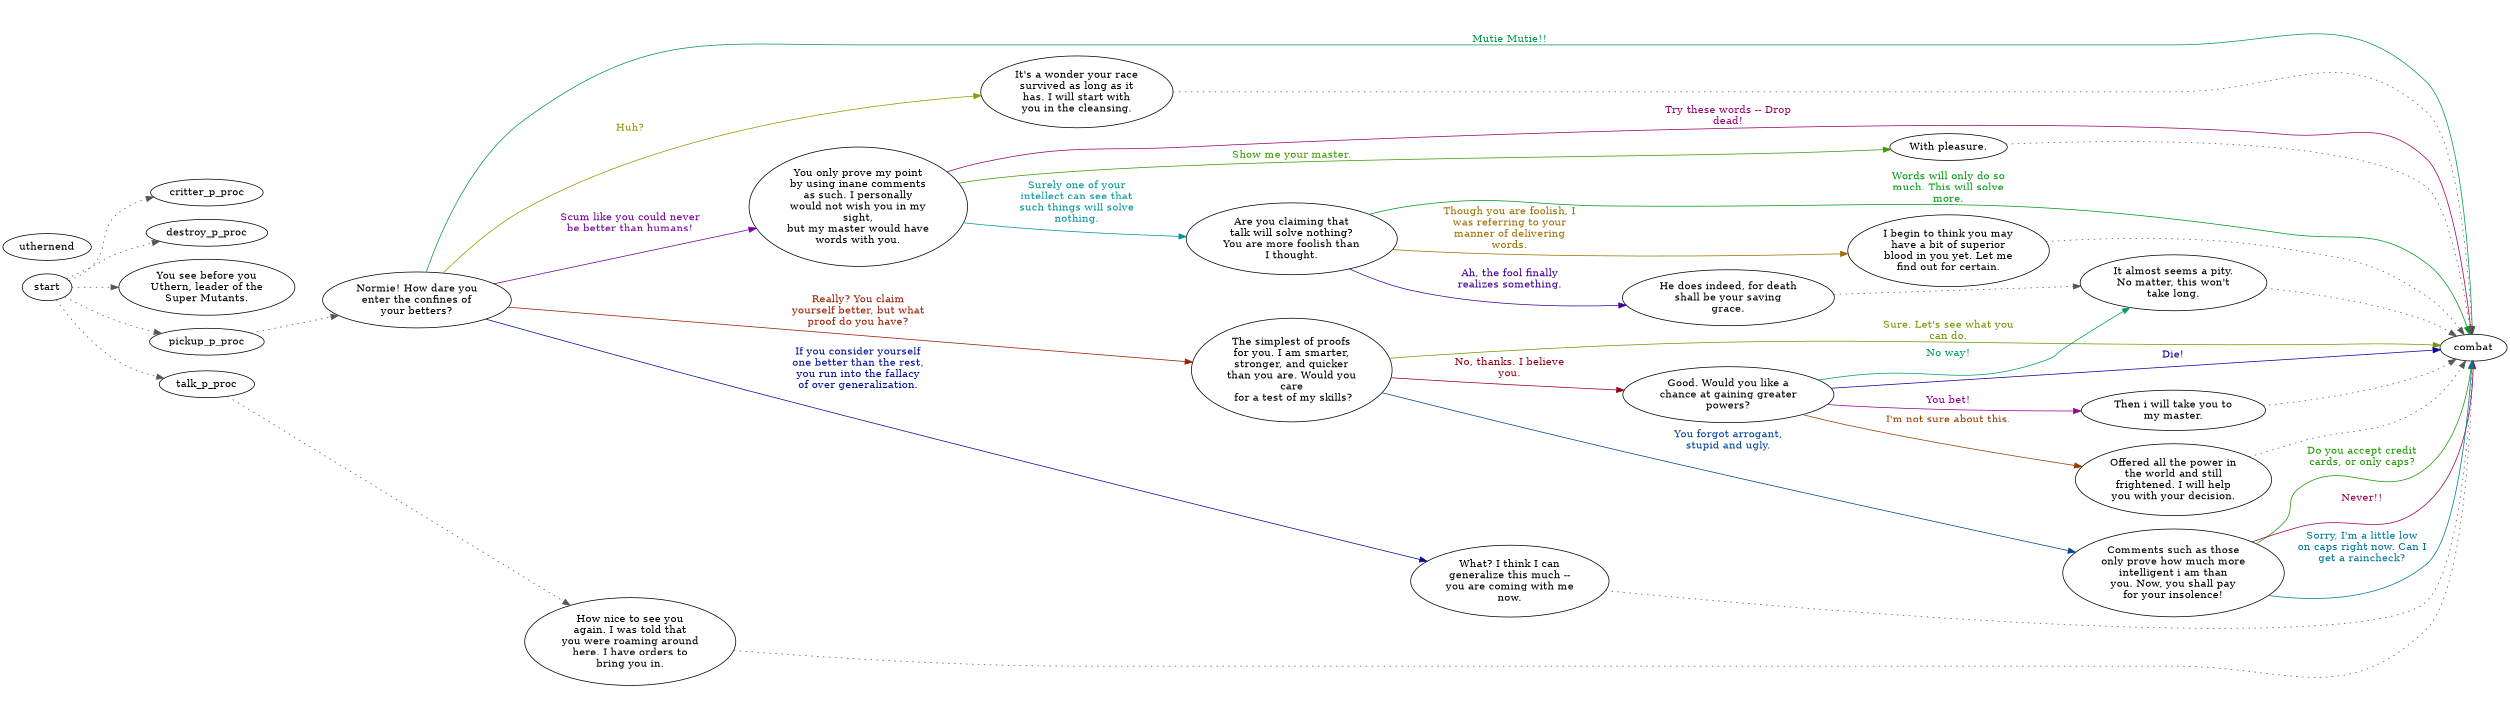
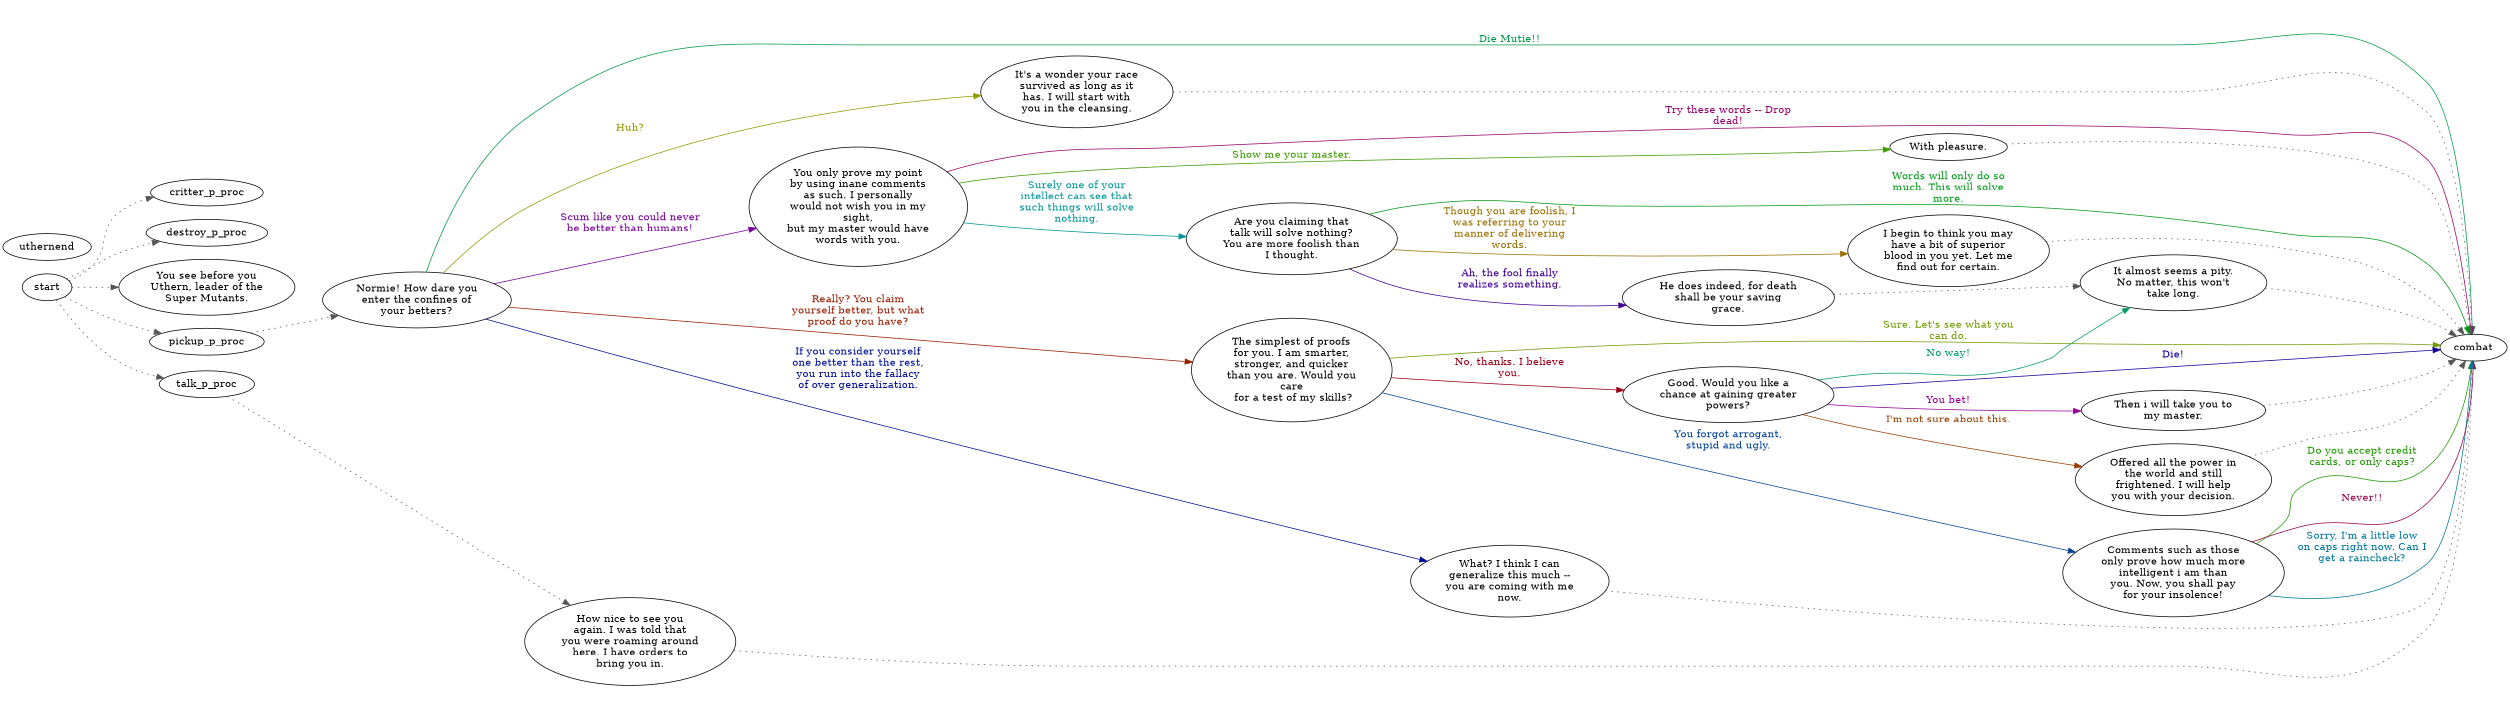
(1510, 39) -> (1510, 39)
